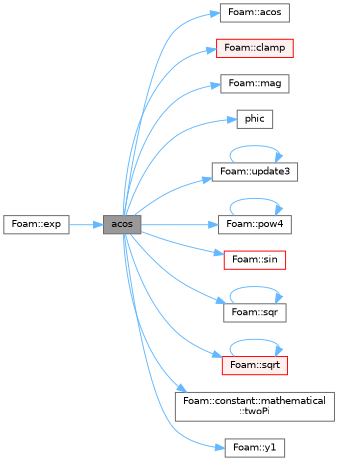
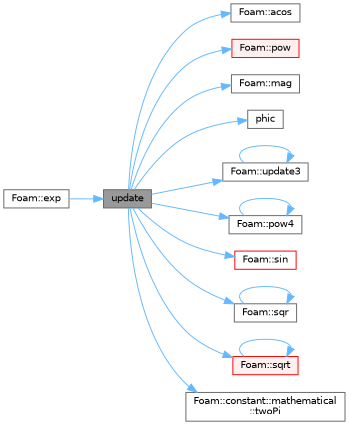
(255, 48) -> (265, 48)
(122, 225) -> (127, 199)
(255, 448) -> none
